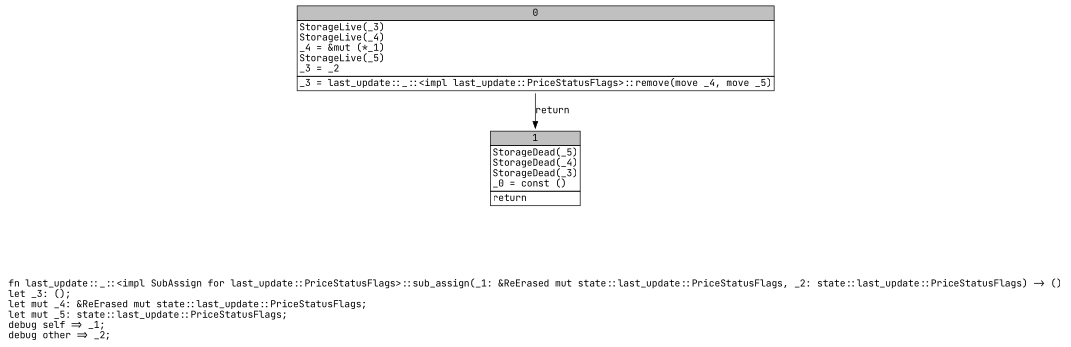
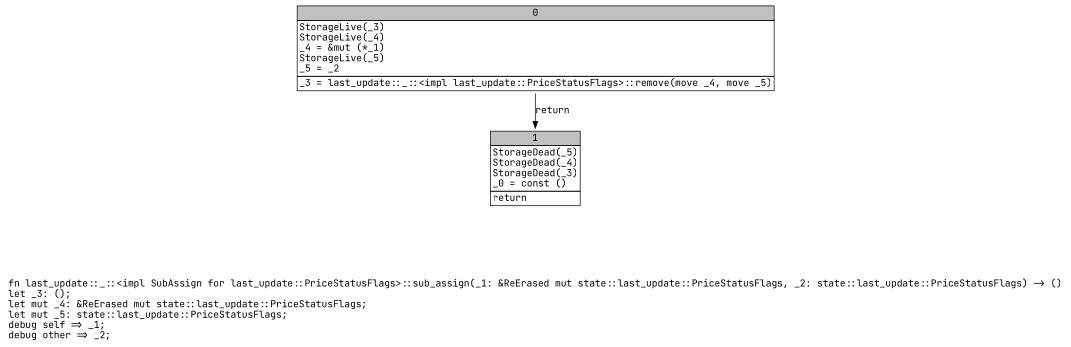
(319, 69) -> (319, 69)
